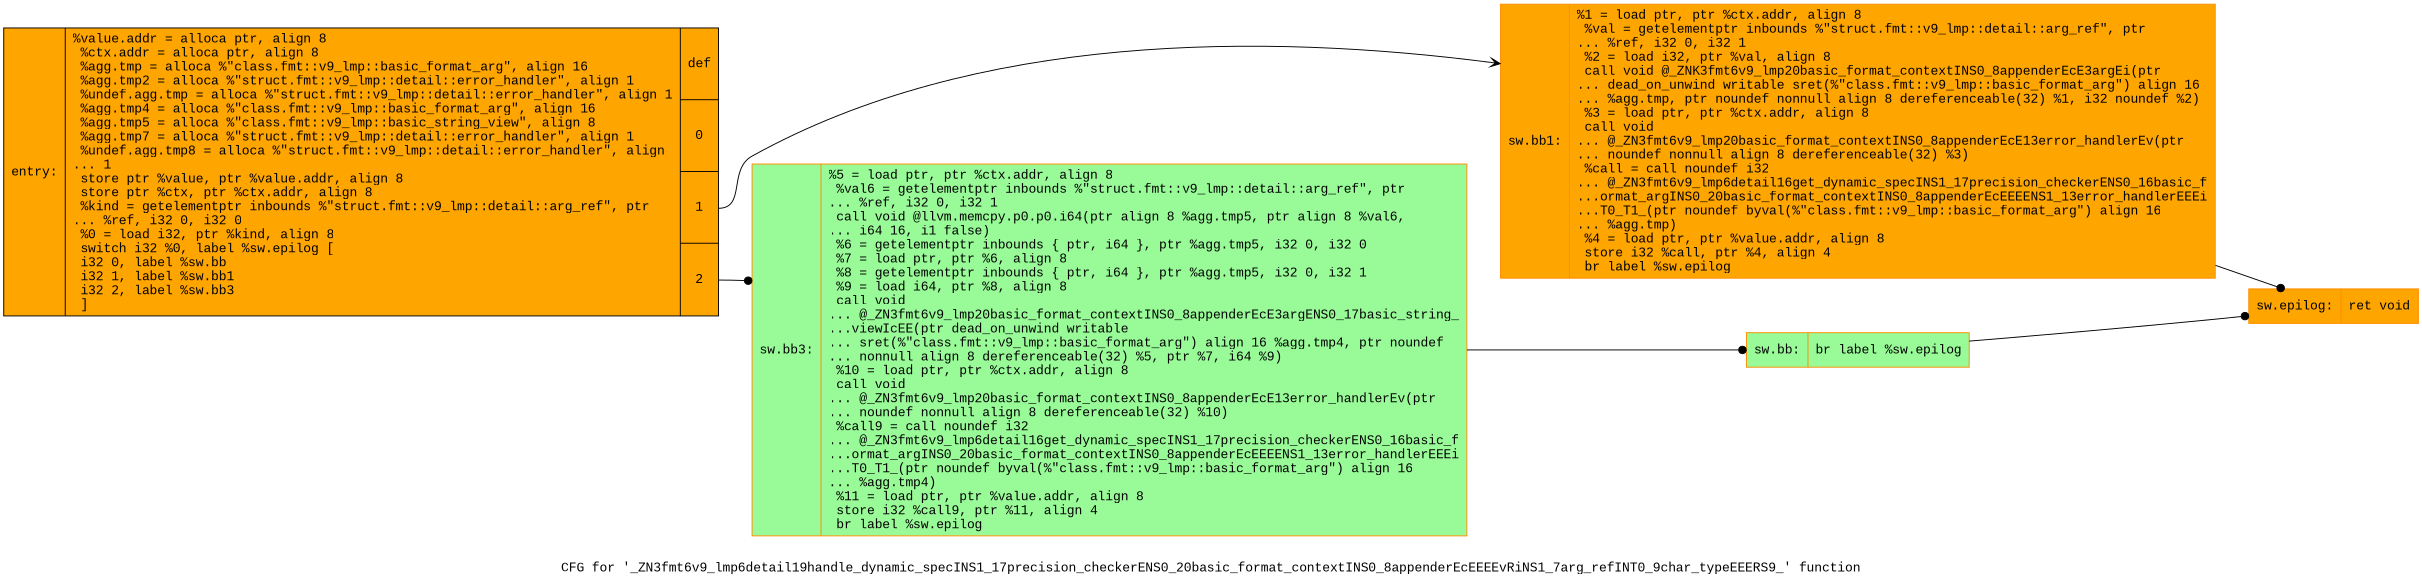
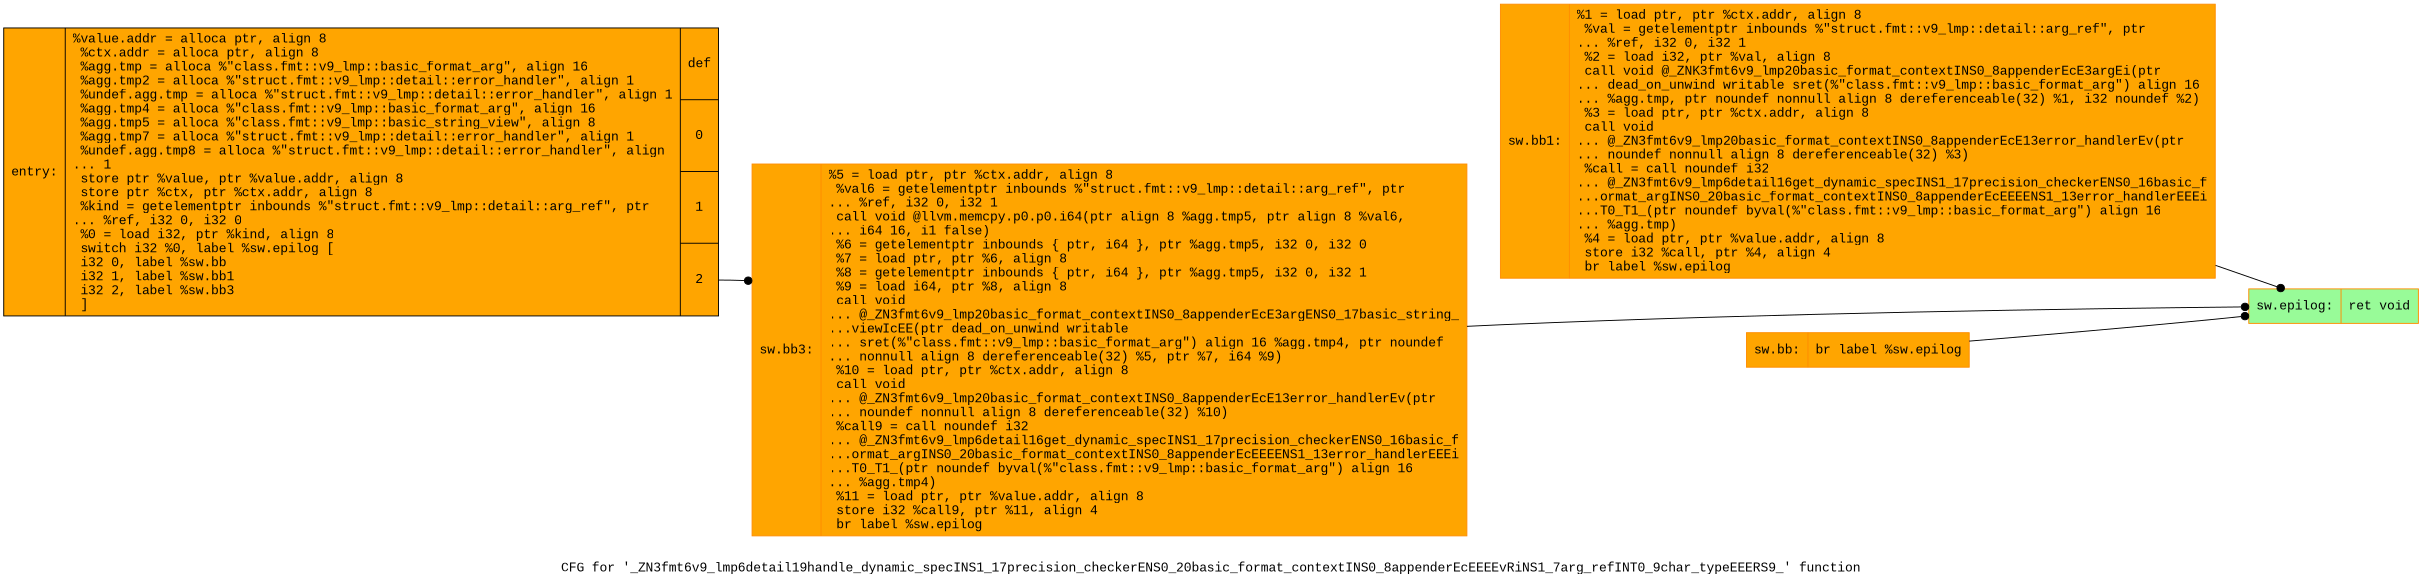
(1080, 57) -> none
(2334, 306) -> (2334, 306)
(1109, 350) -> (1109, 350)
(1603, 350) -> (1854, 313)
(1858, 350) -> (1858, 350)
